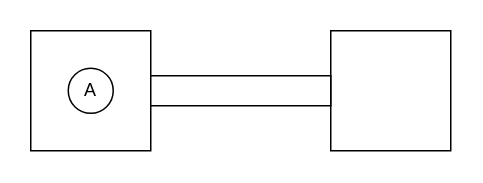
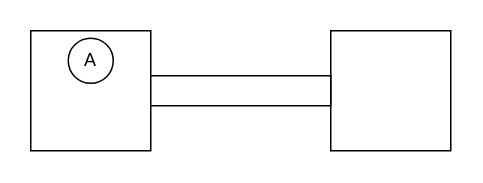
(91, 91) -> (91, 61)
